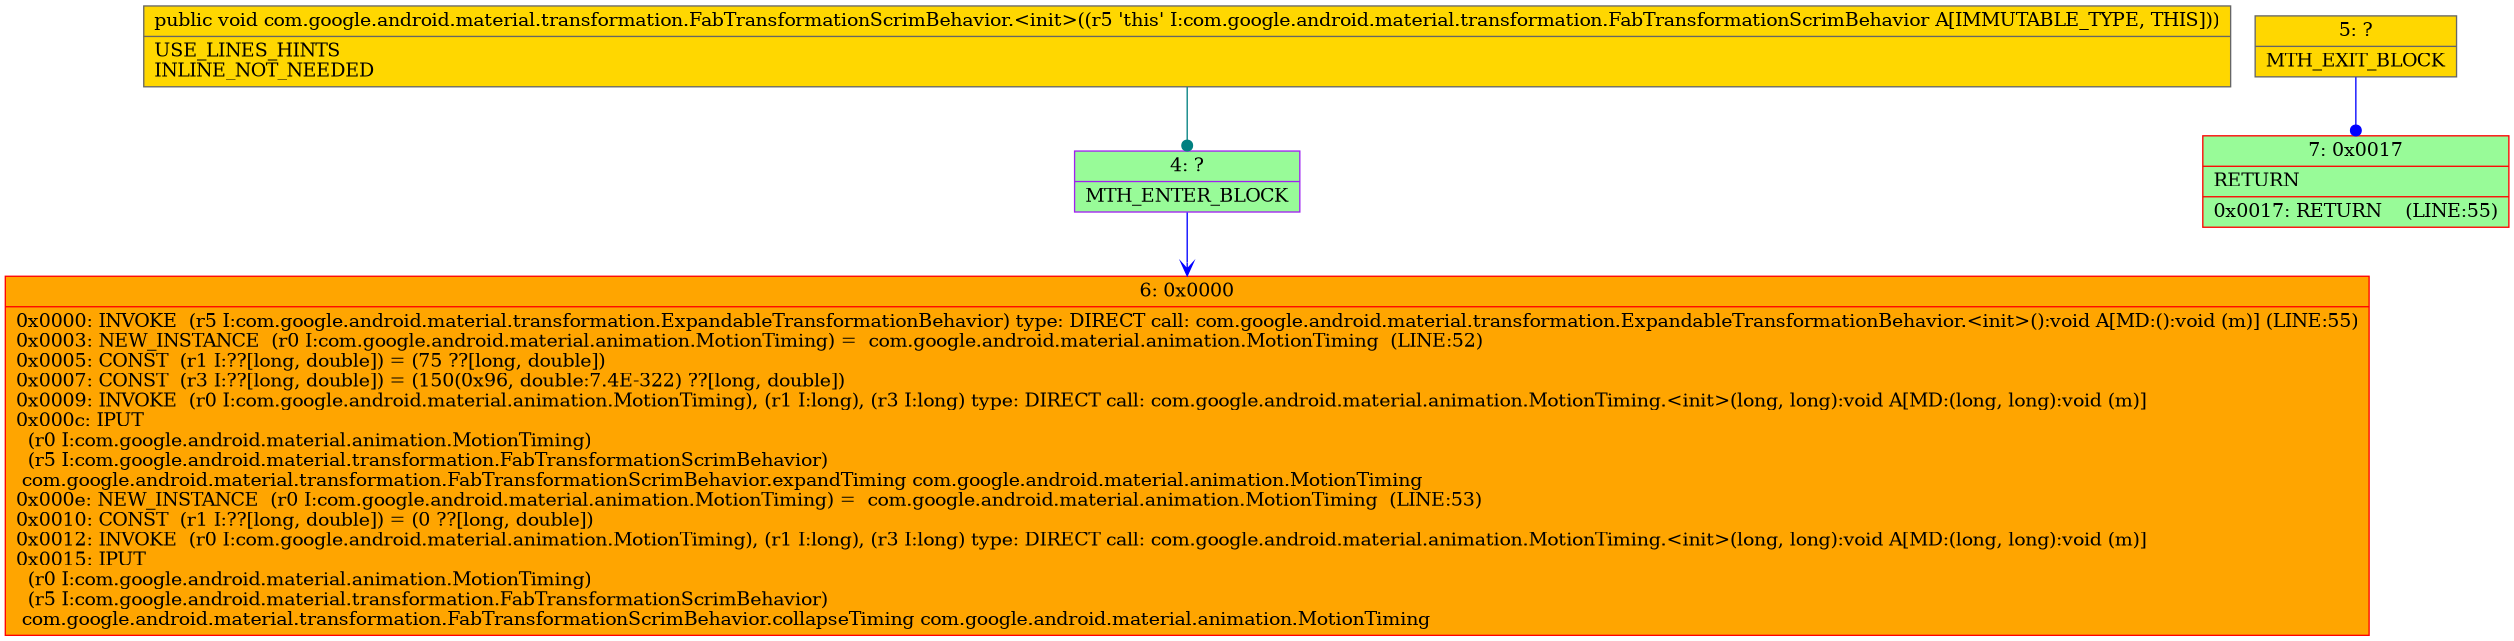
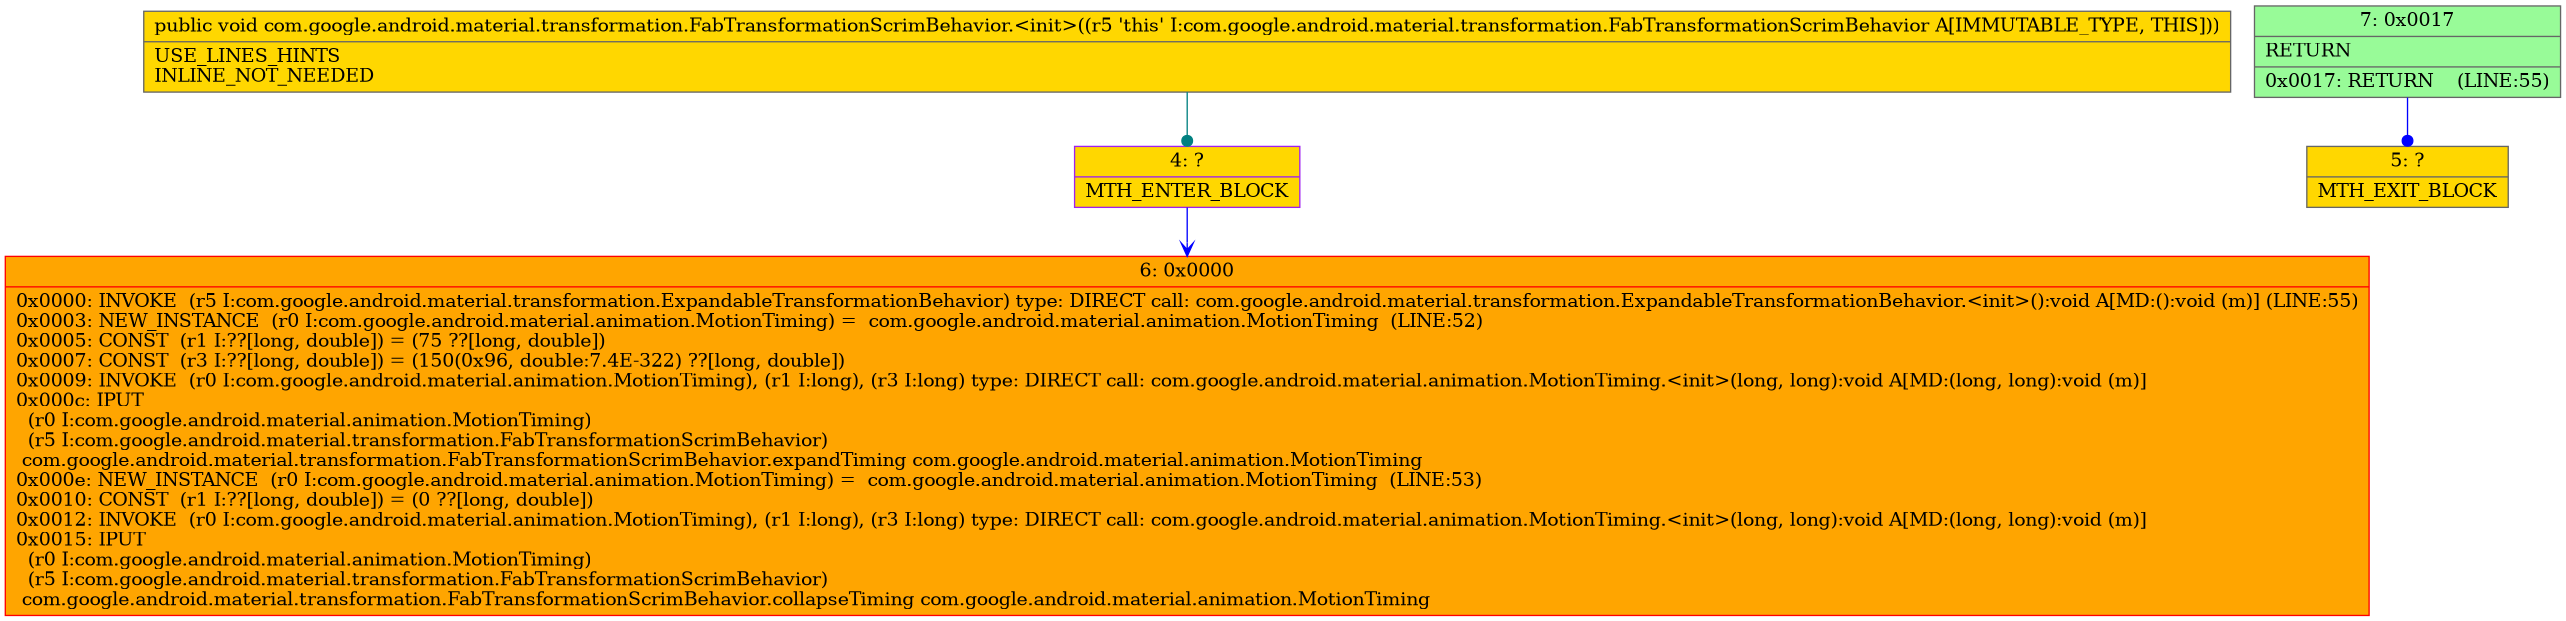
(2356, 101) -> (2408, 117)
(1187, 182) -> (1187, 177)
(2356, 182) -> (2408, 52)
